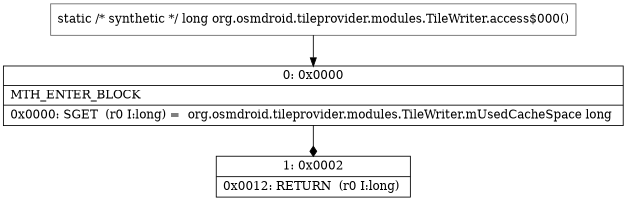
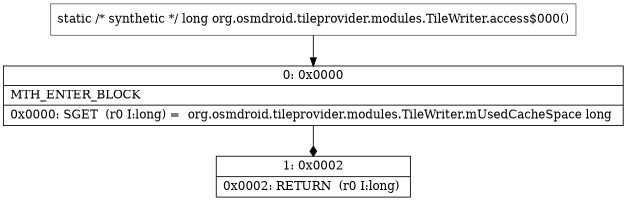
(313, 186) -> (313, 186)
